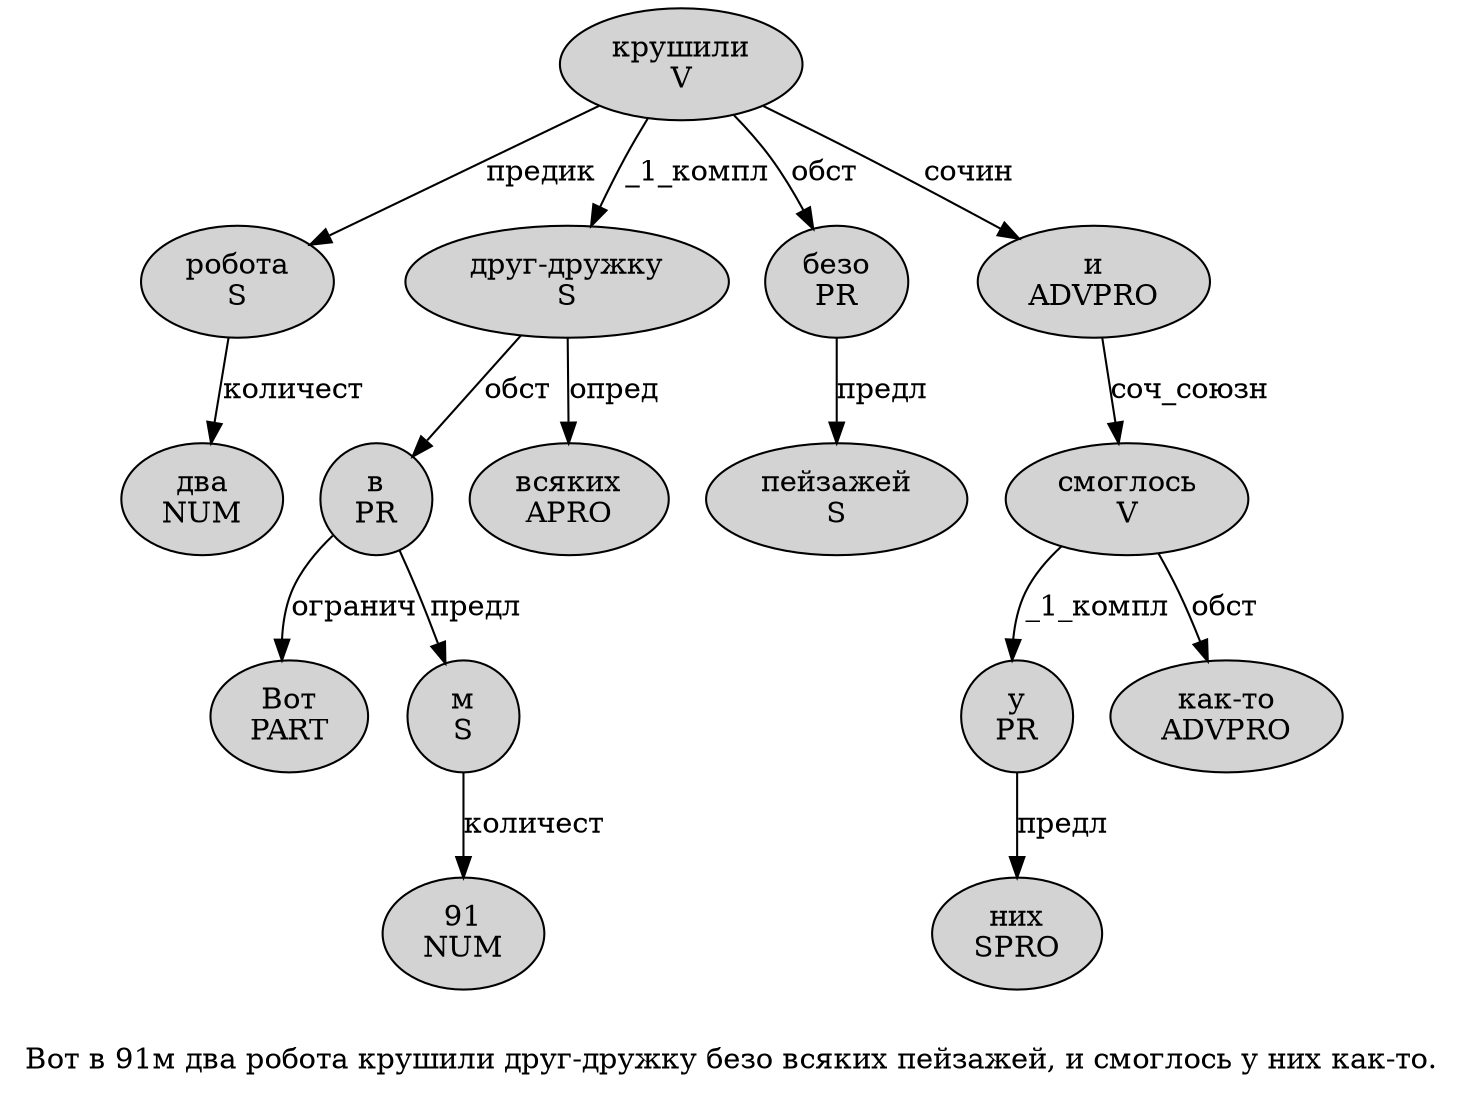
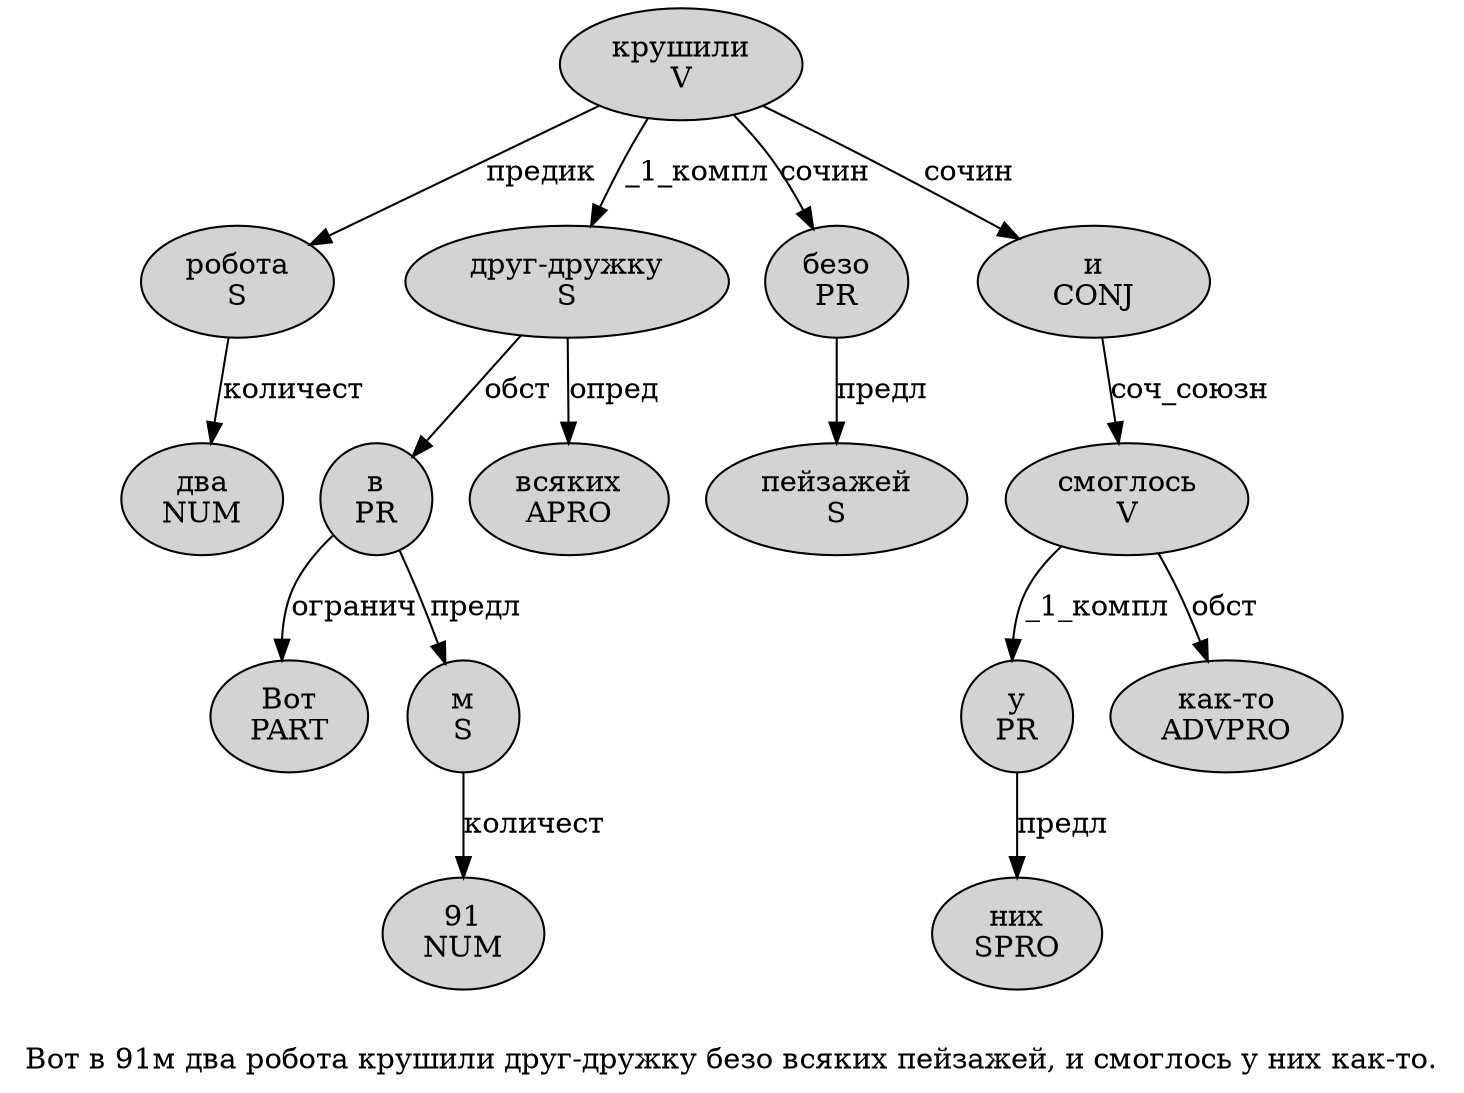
(824, 173) -> (824, 173)
(1094, 282) -> (1094, 282)
